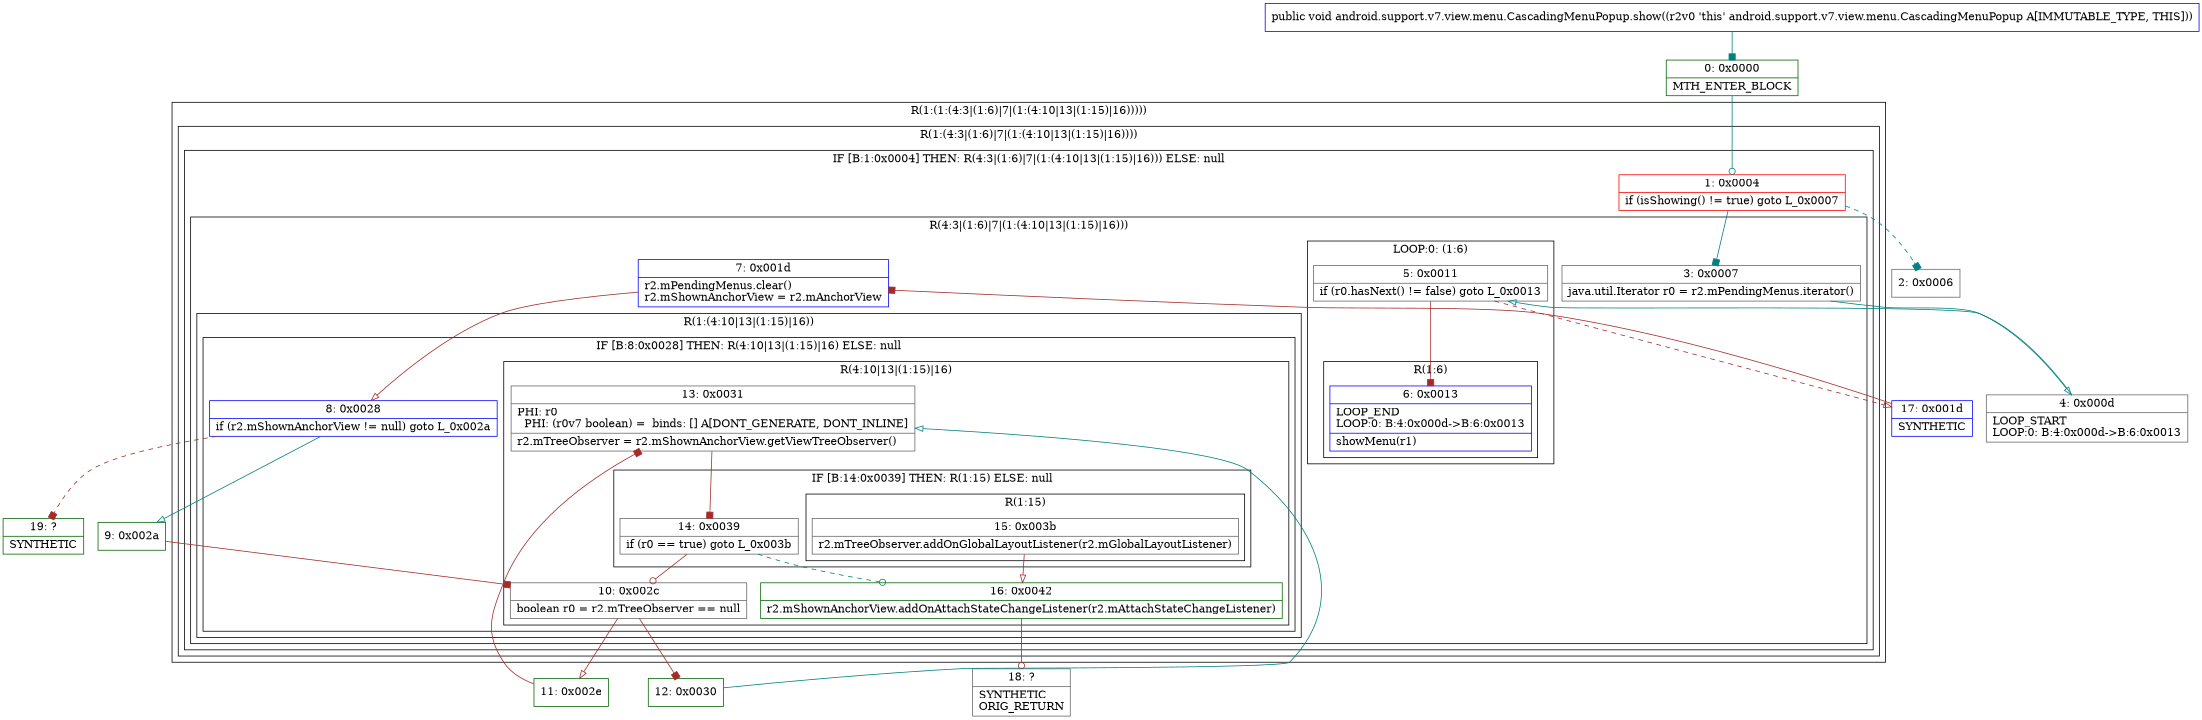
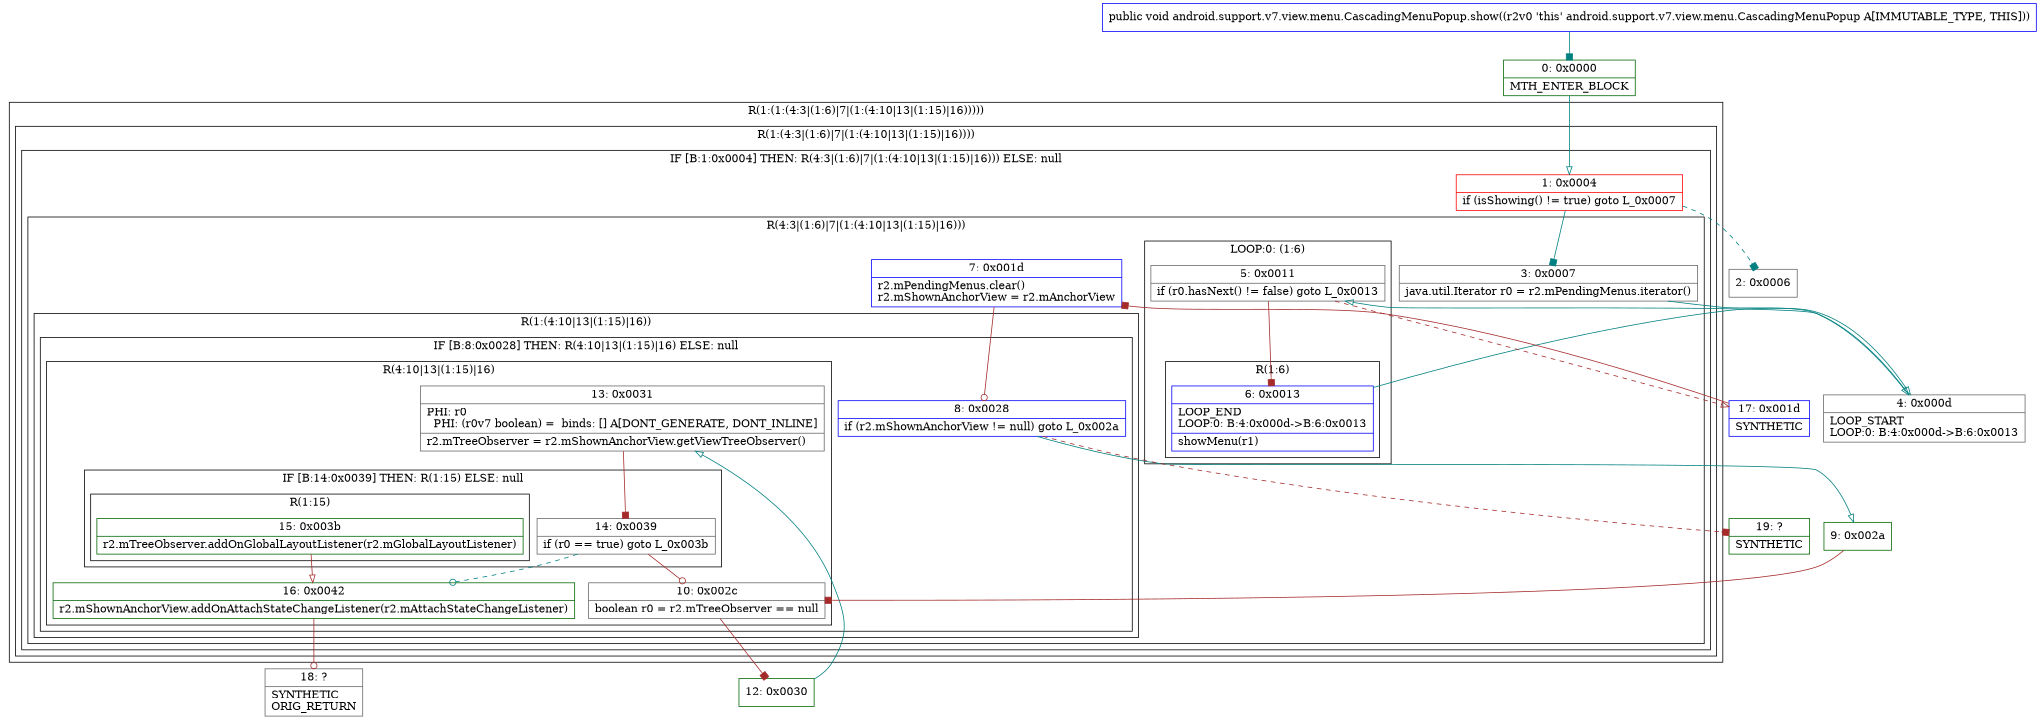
(1732, 132) -> (1569, 131)
(490, 318) -> (989, 351)
none -> (1651, 322)
(1025, 536) -> (310, 536)
(571, 692) -> none
